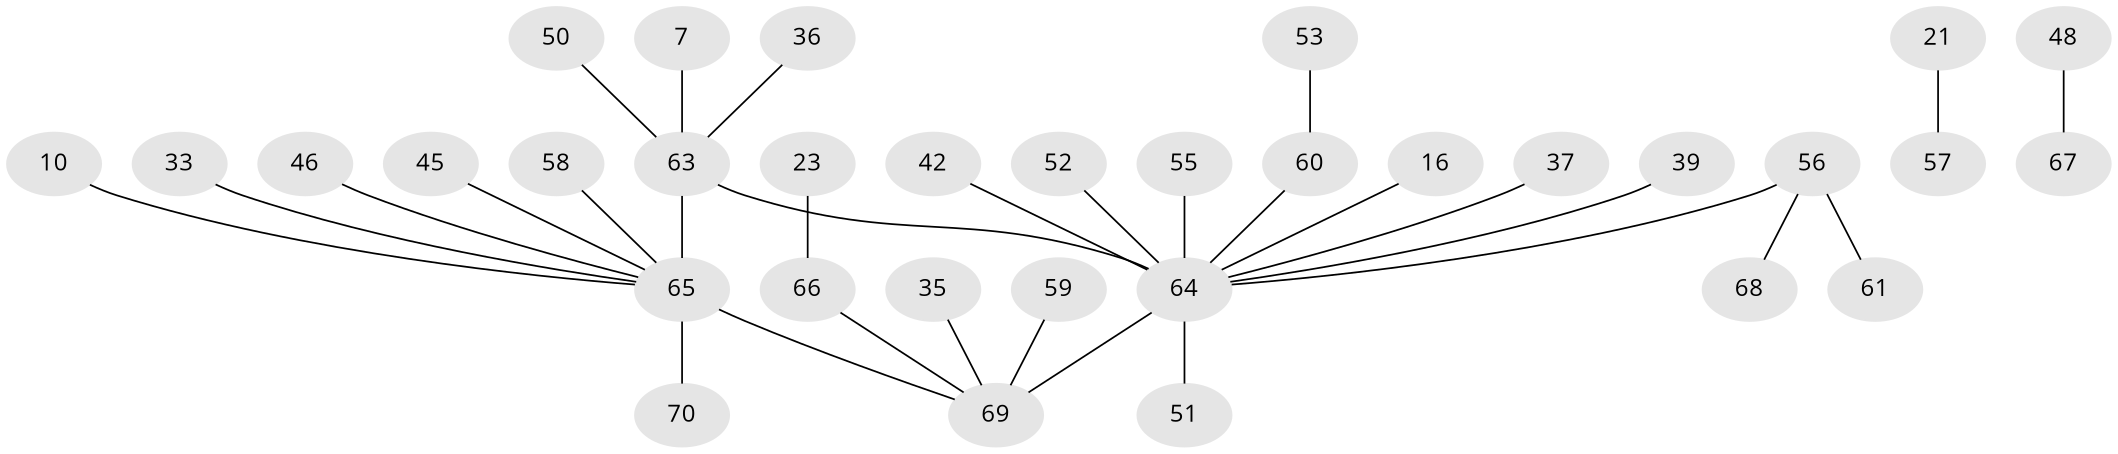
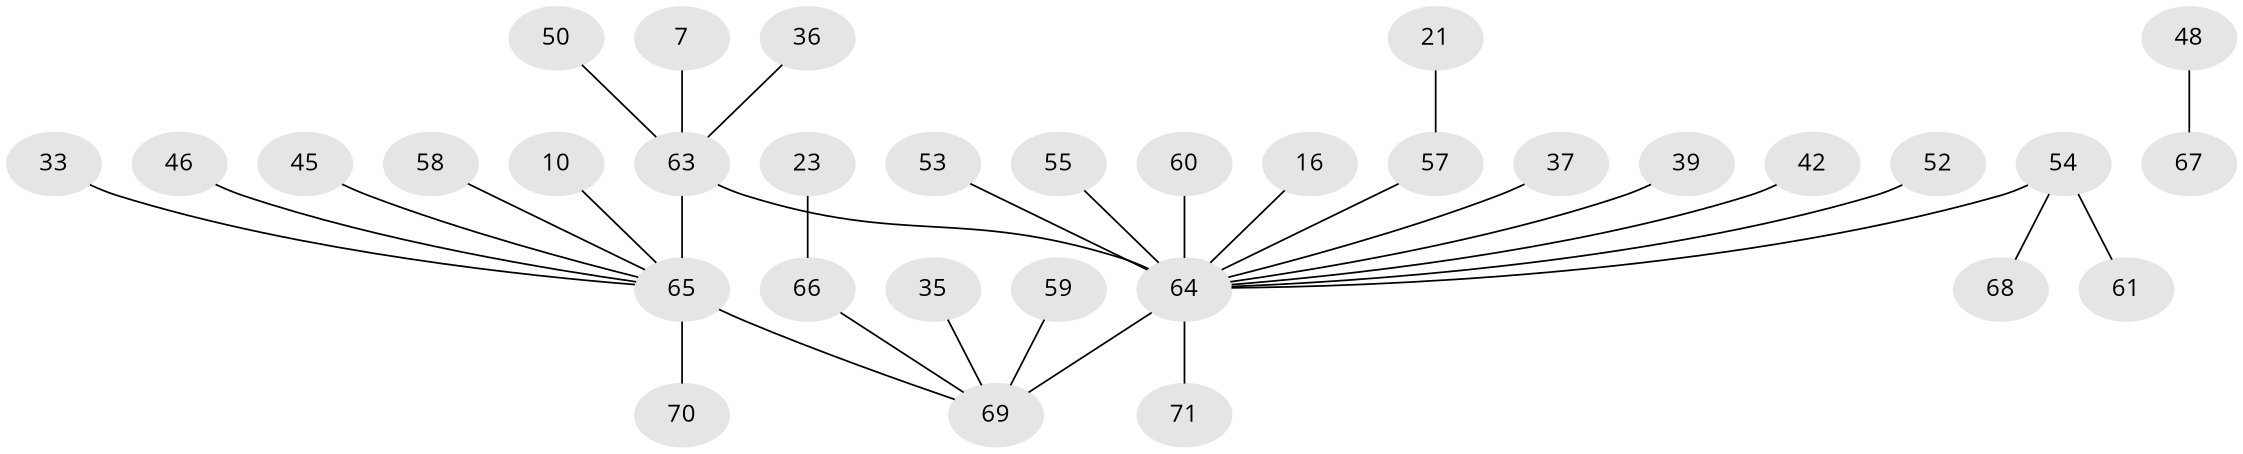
(1310, 101) -> (1059, 227)
(1812, 164) -> (2064, 164)
none -> (1310, 227)
(1184, 415) -> (1184, 415)
